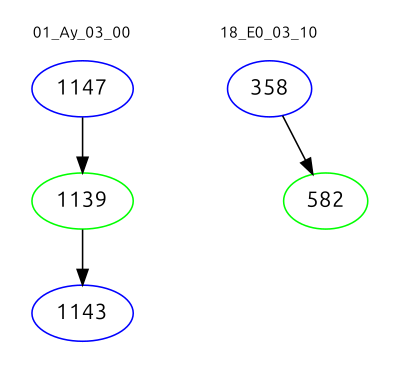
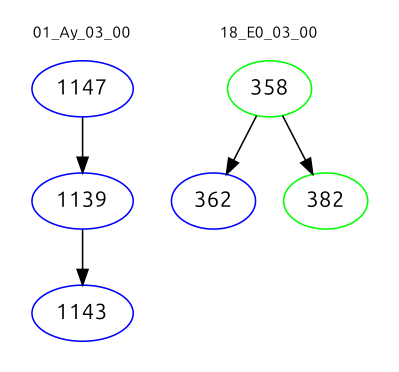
(270, 34) -> (270, 34)
(270, 89) -> (270, 89)
(83, 201) -> (83, 201)
none -> (213, 201)
(326, 201) -> (326, 201)
